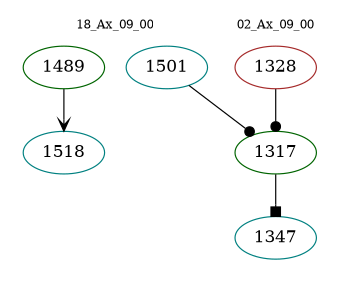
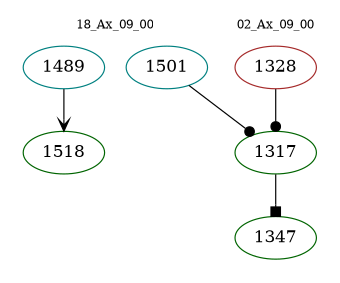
(64, 67) -> (64, 67)
(64, 153) -> (64, 153)
(276, 238) -> (276, 238)
